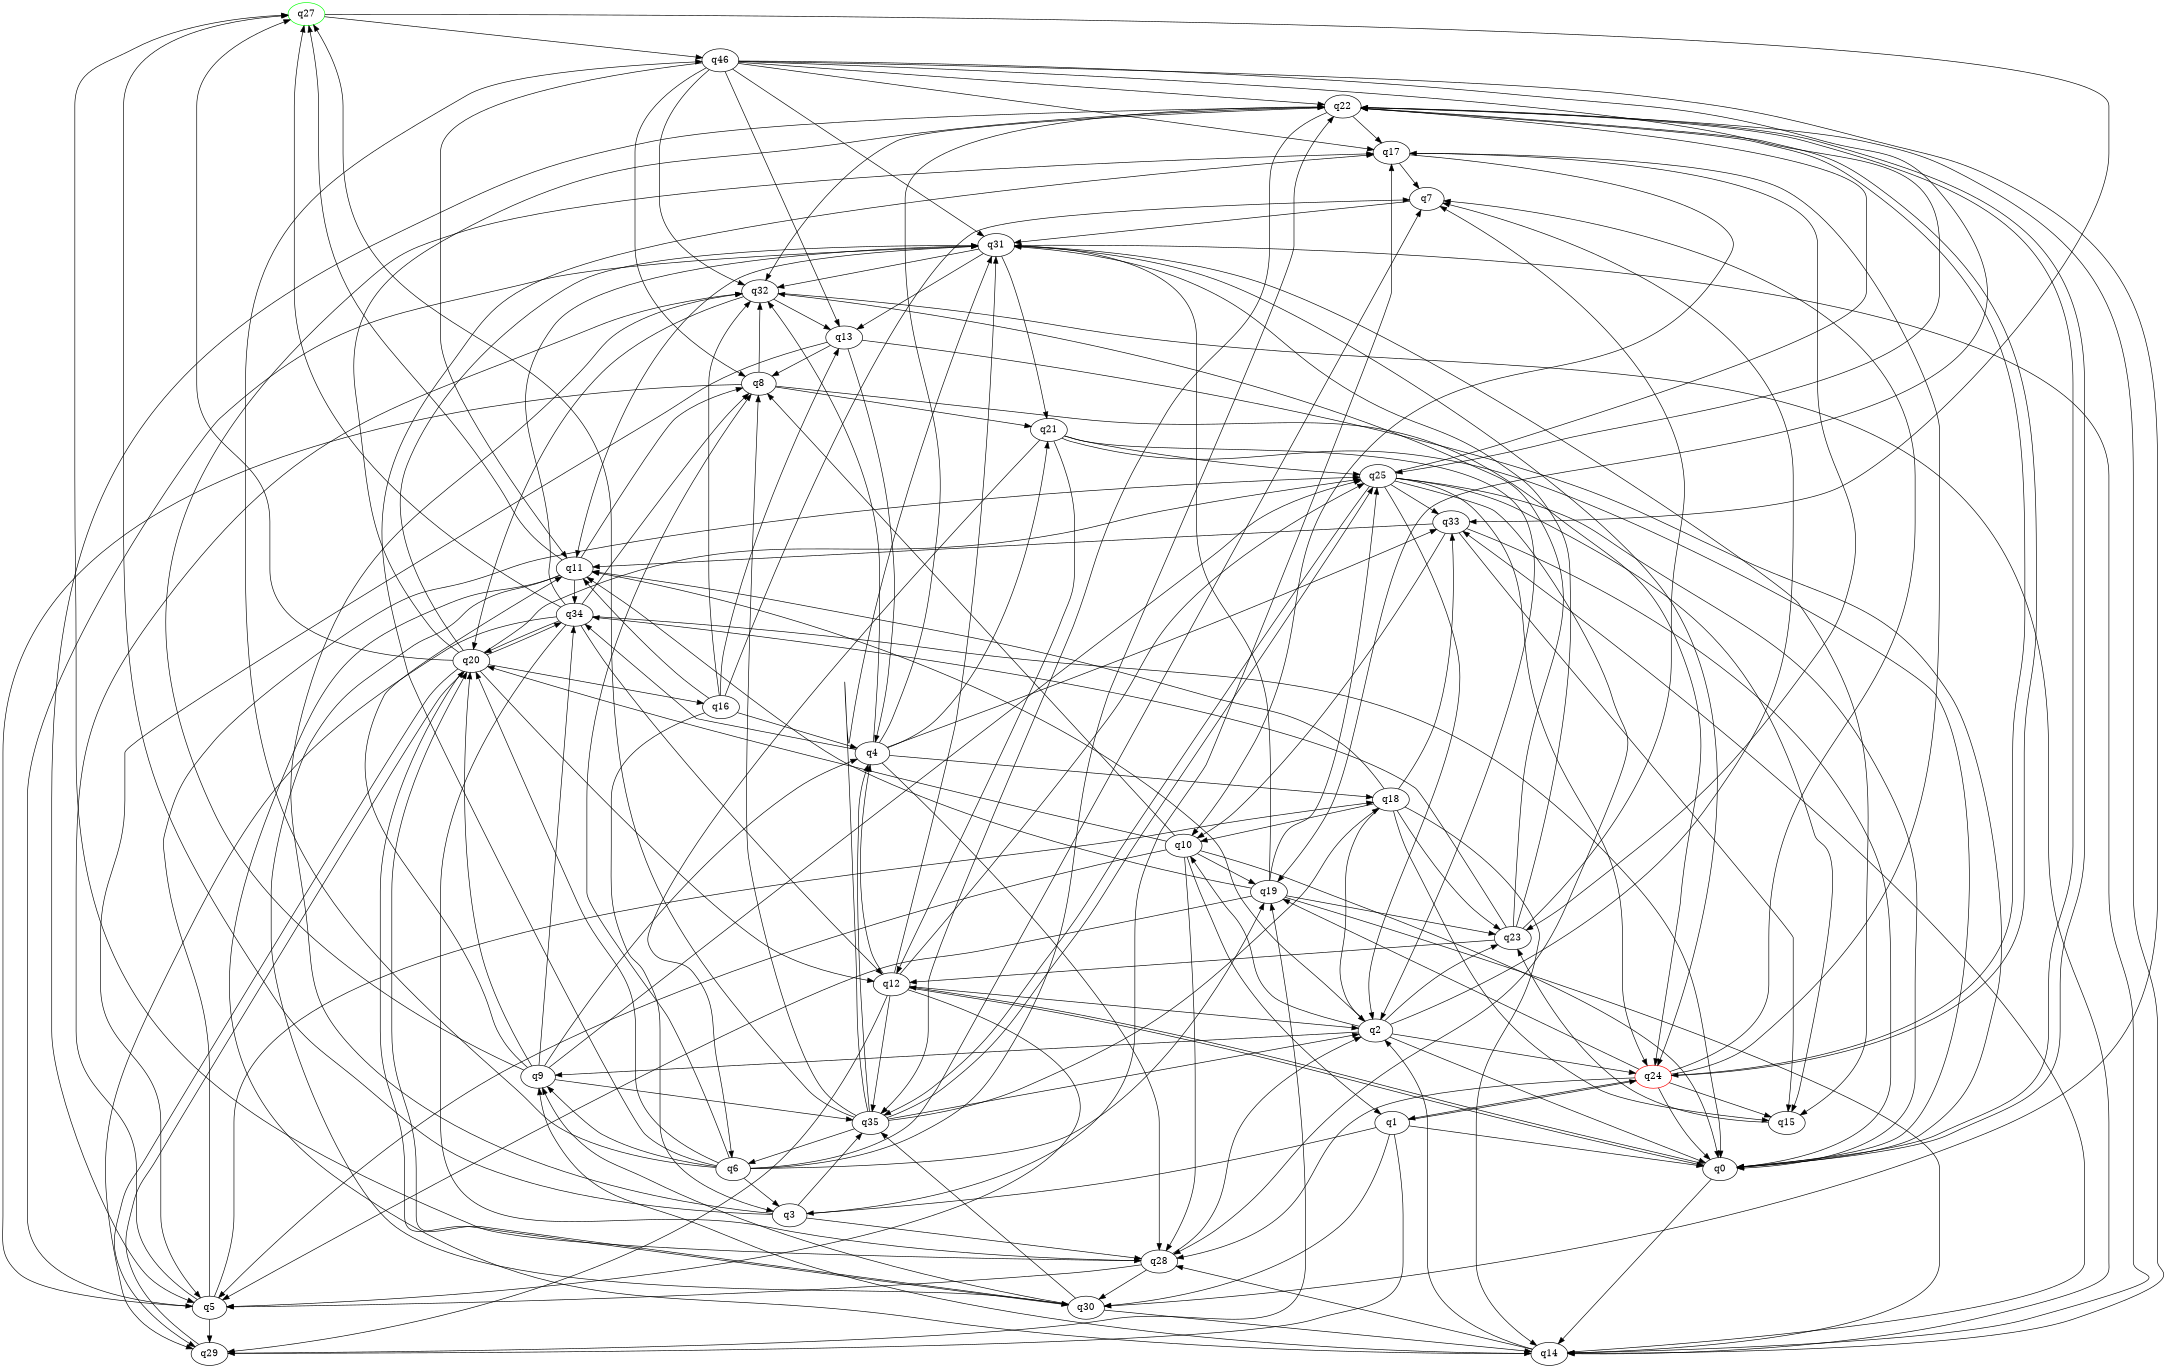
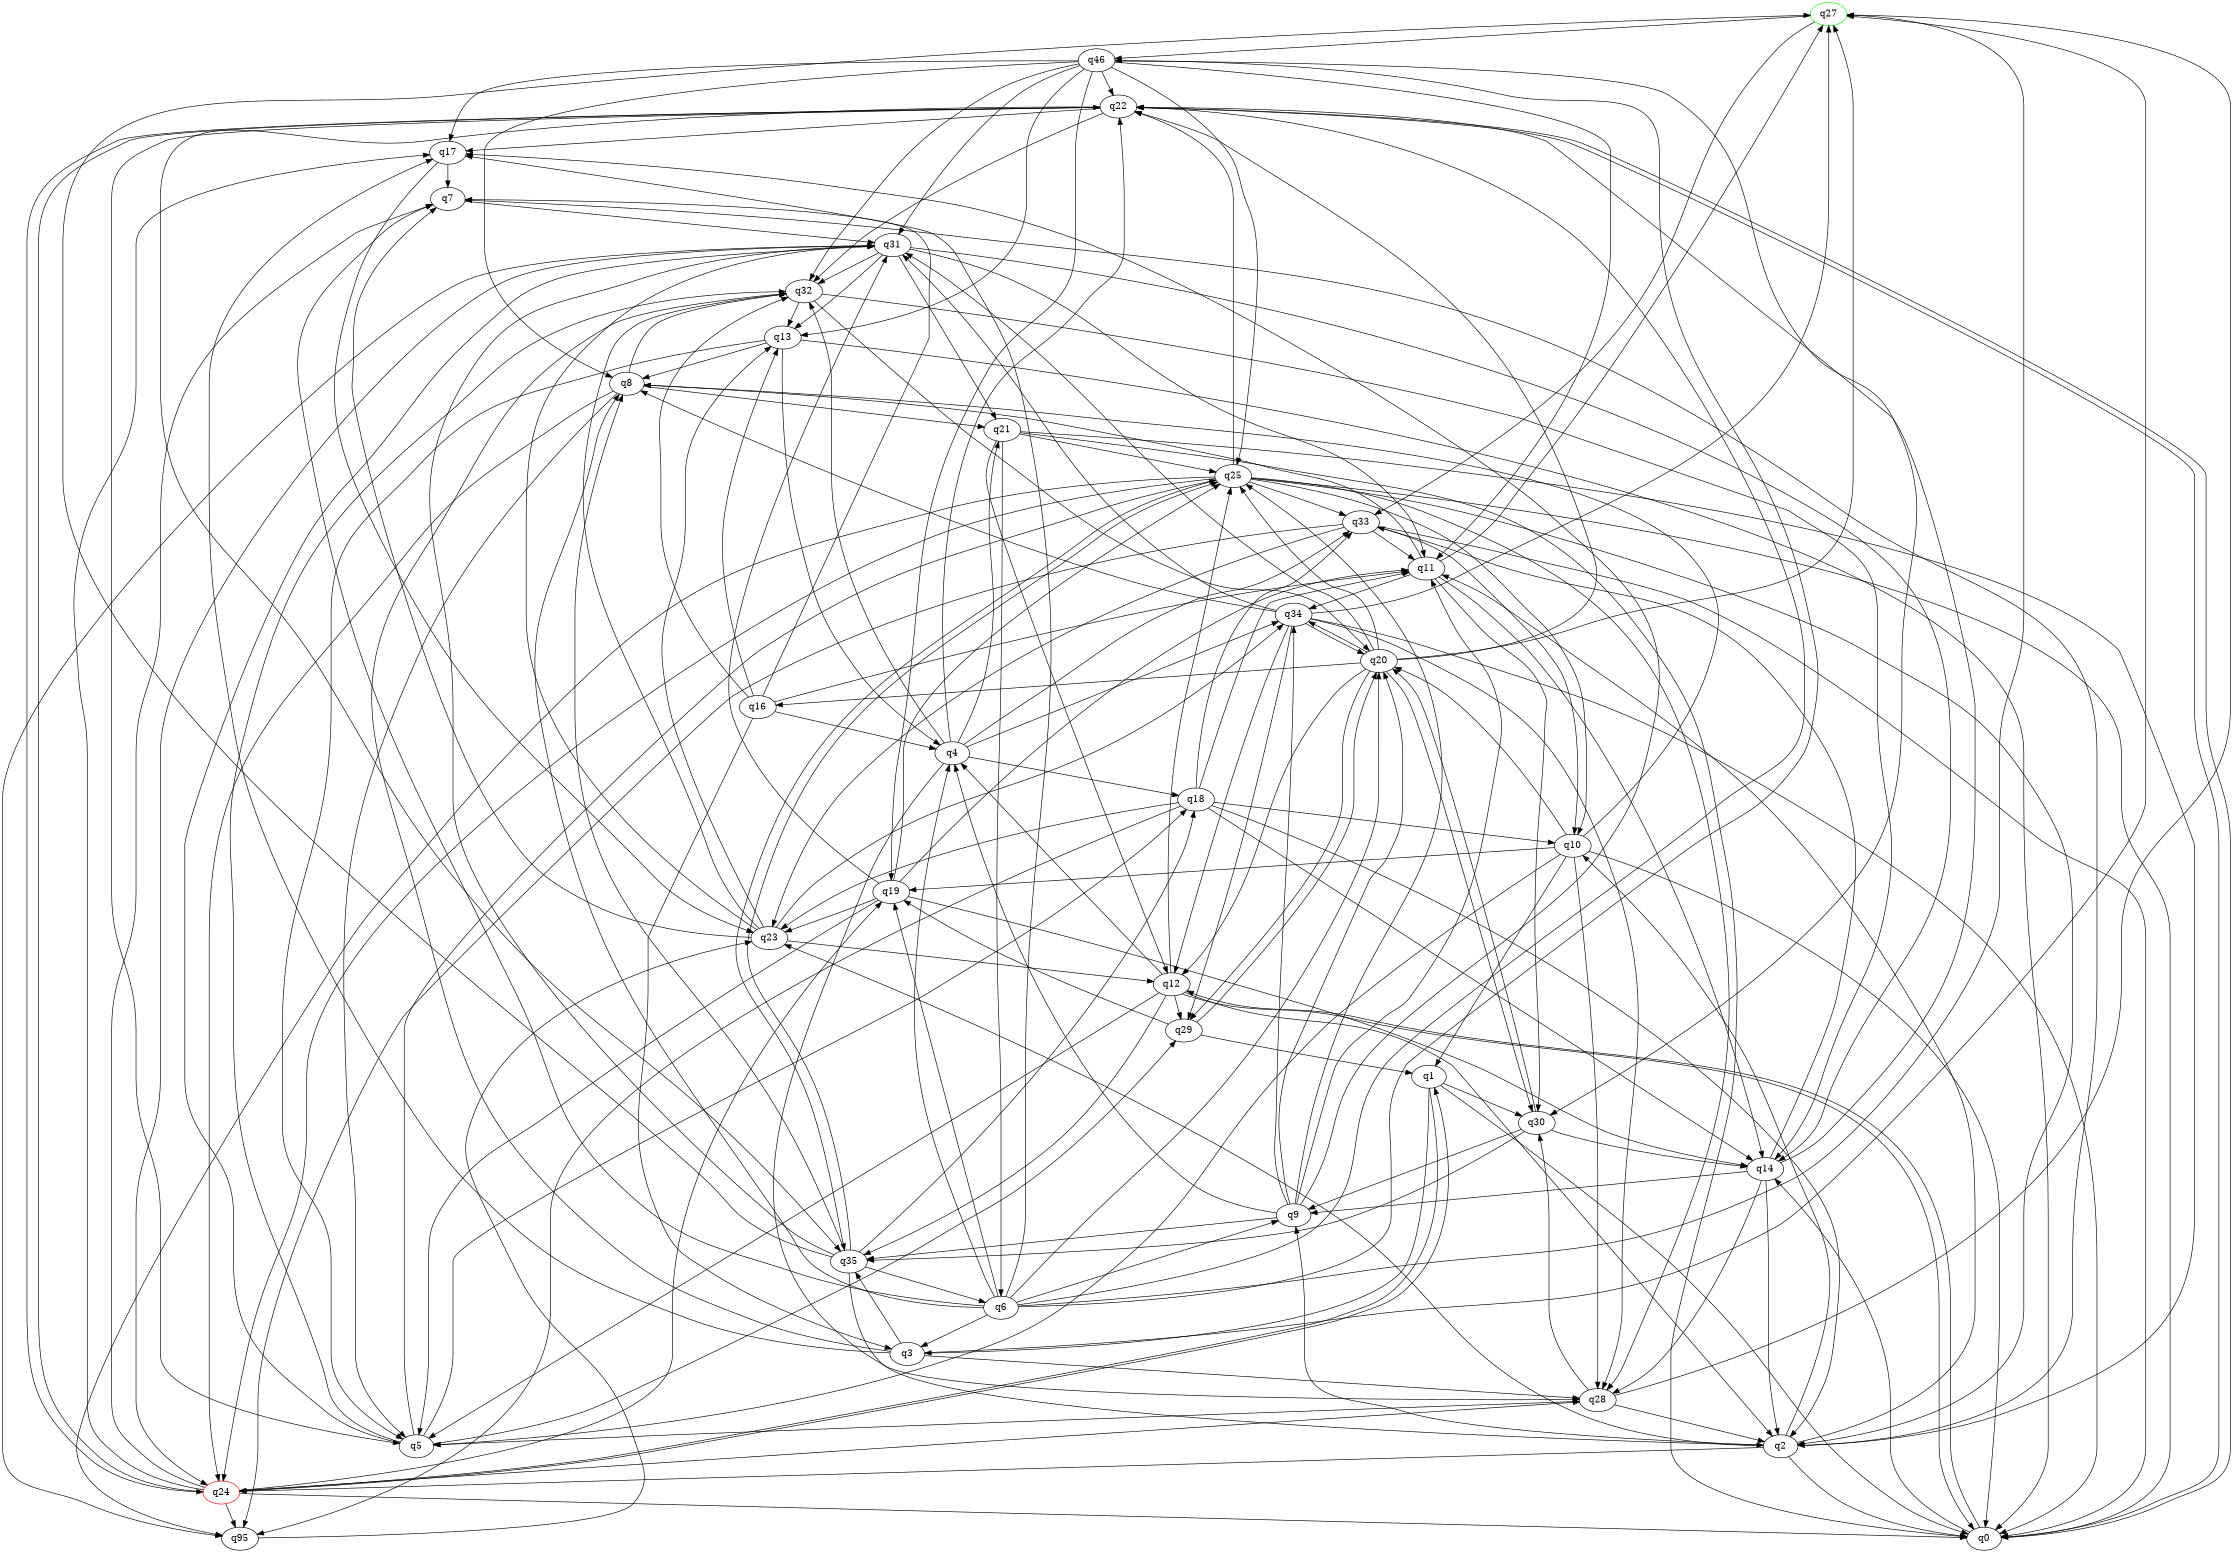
(1525, 373) -> (1501, 583)
(970, 622) -> none
none -> (663, 633)
none -> (1012, 663)
(858, 898) -> (916, 1039)
none -> (1977, 964)
(1787, 1123) -> (240, 1539)
(897, 1346) -> (1303, 1055)
